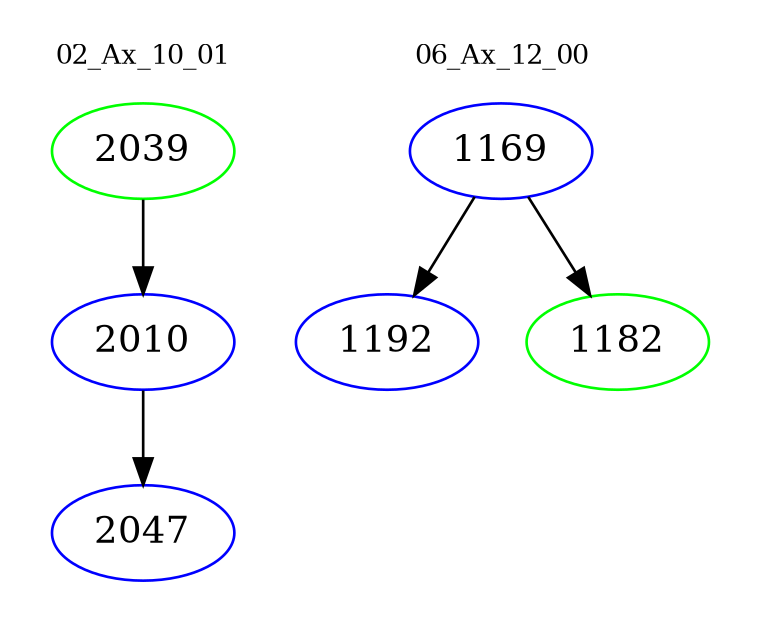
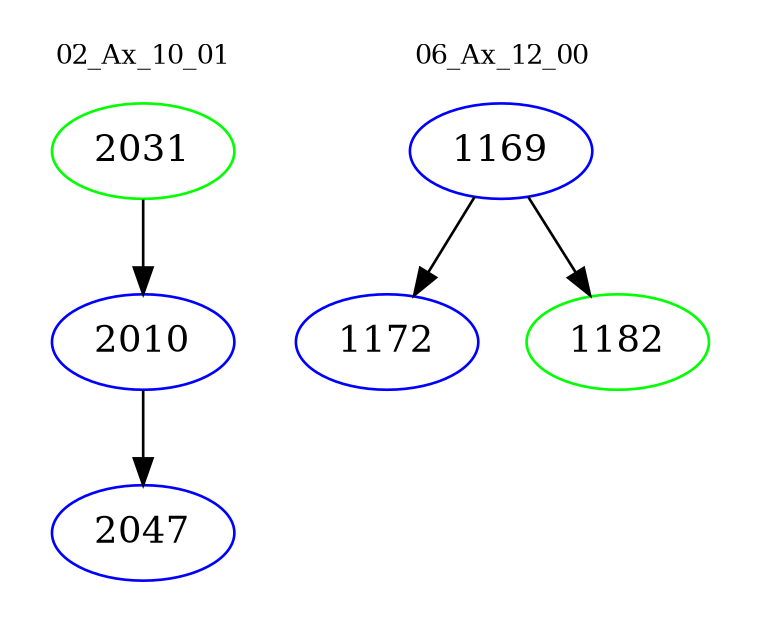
(143, 151) -> (143, 151)
(387, 342) -> (387, 342)
